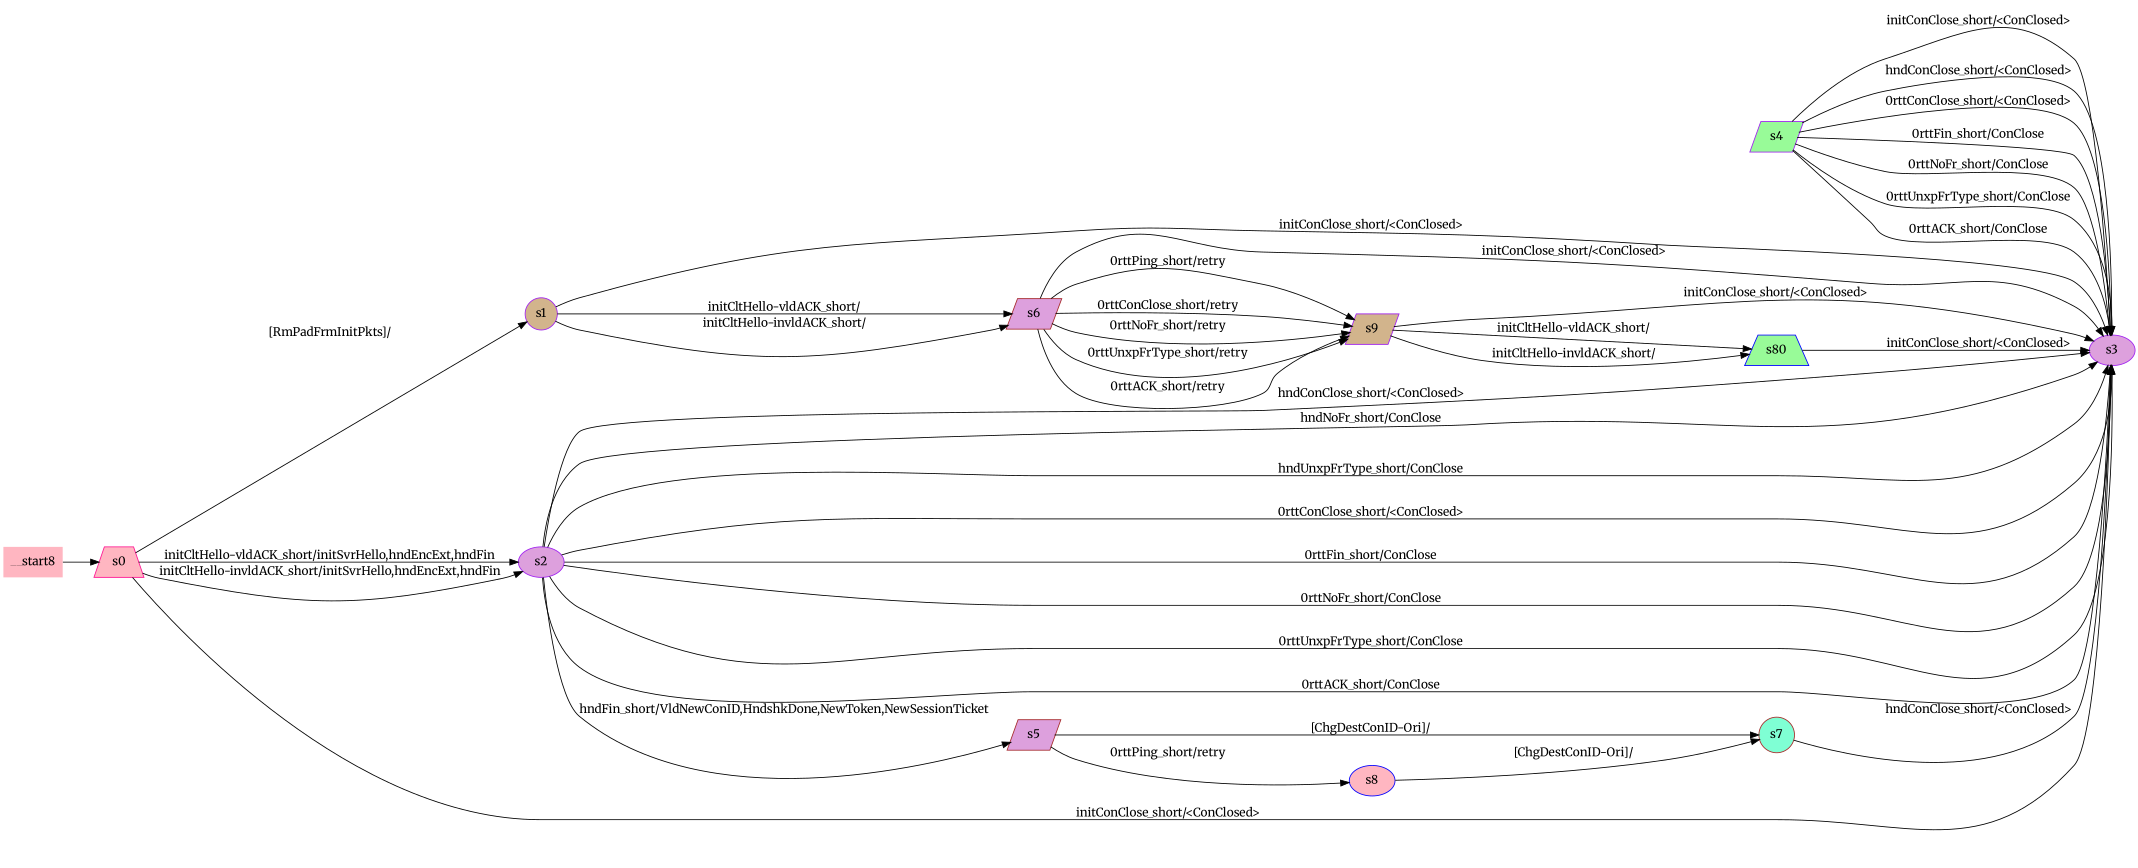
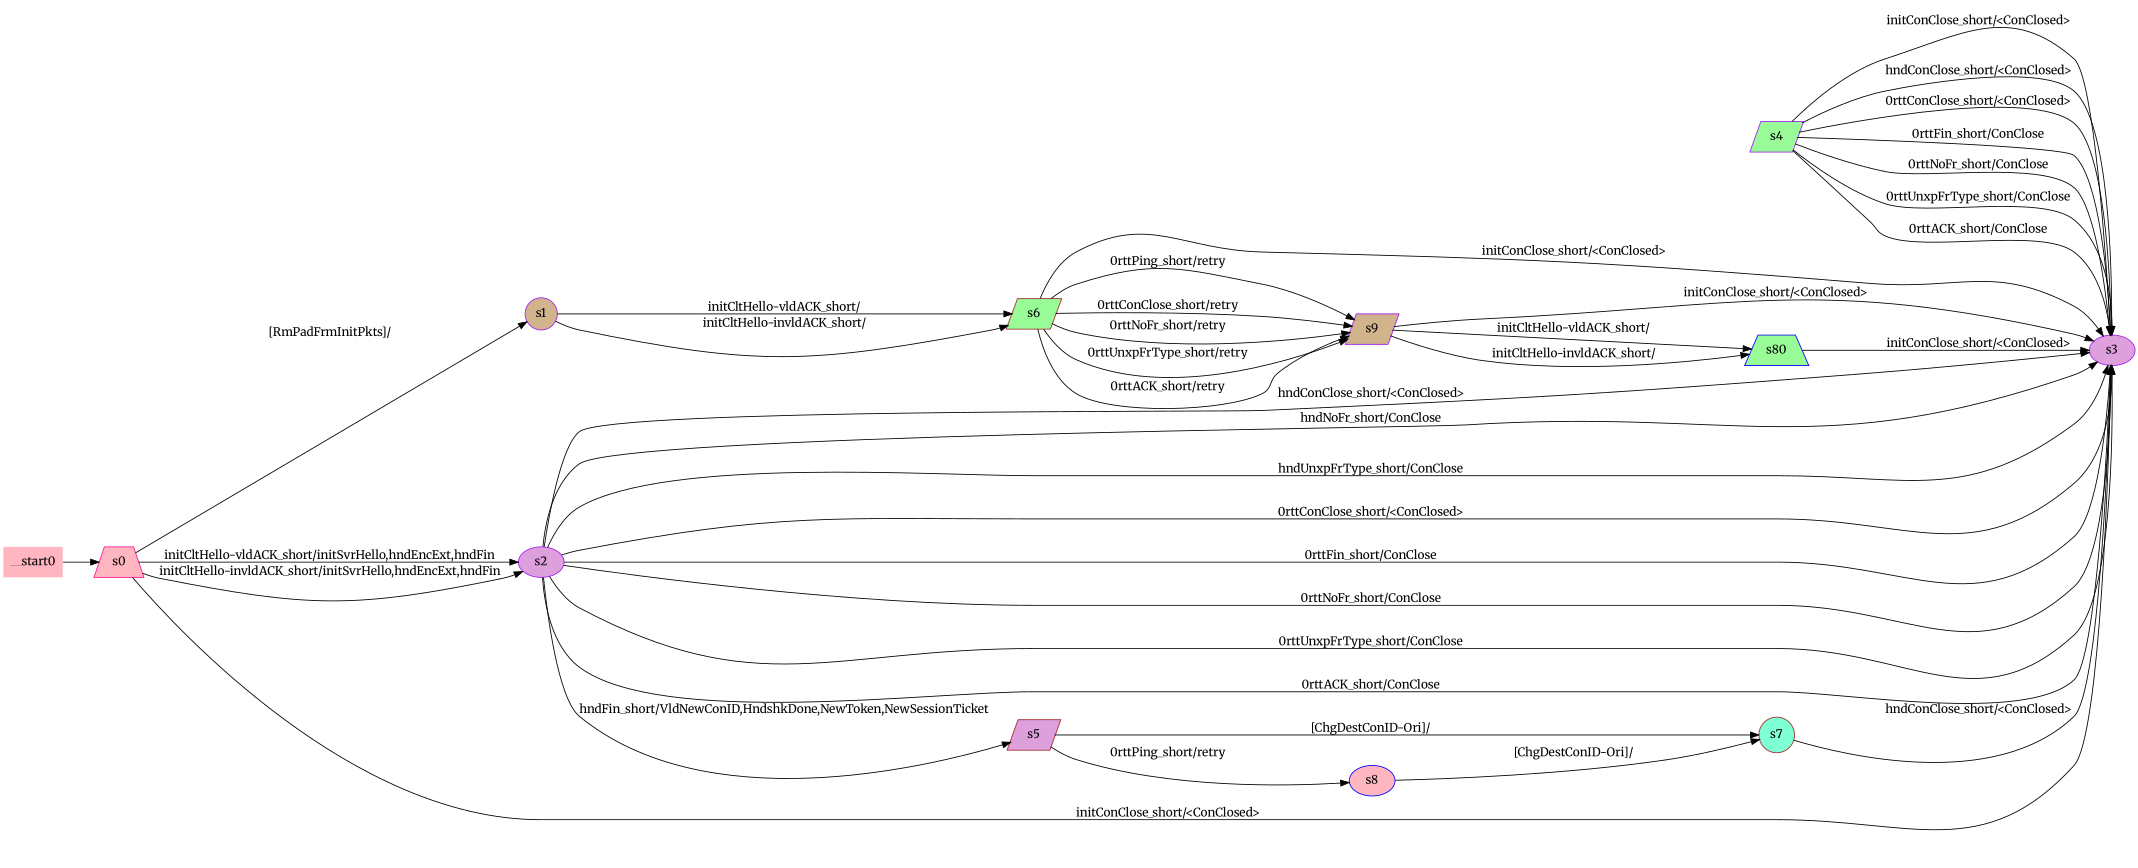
(1340, 232) -> none
(1034, 314) -> (1034, 314)
(33, 562) -> (33, 562)
